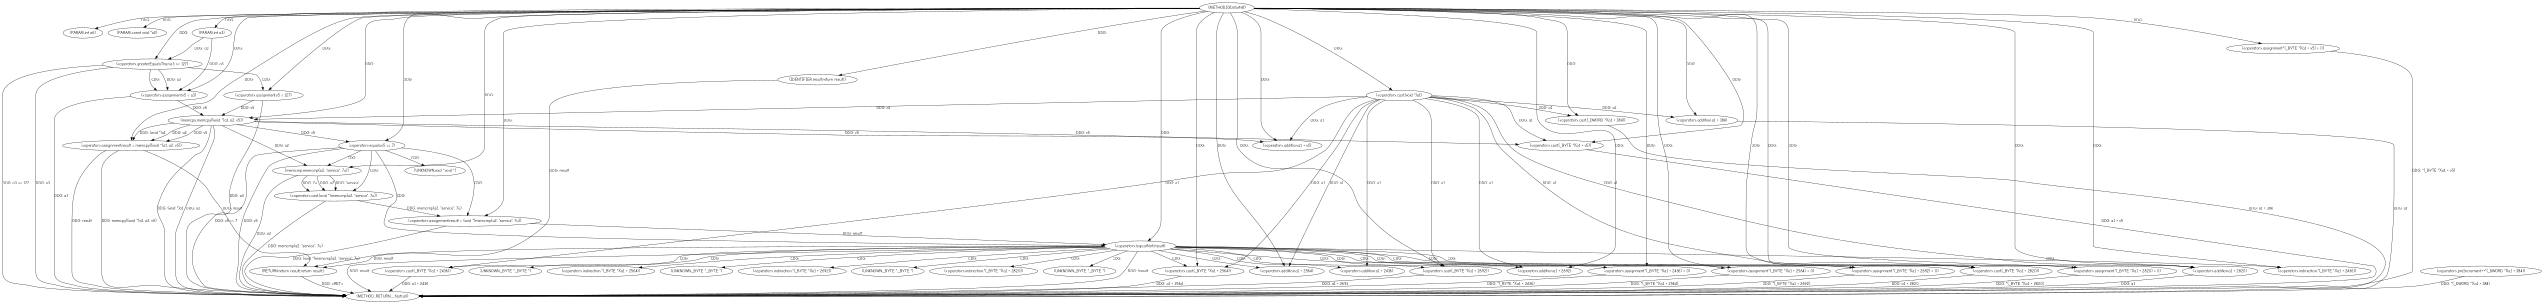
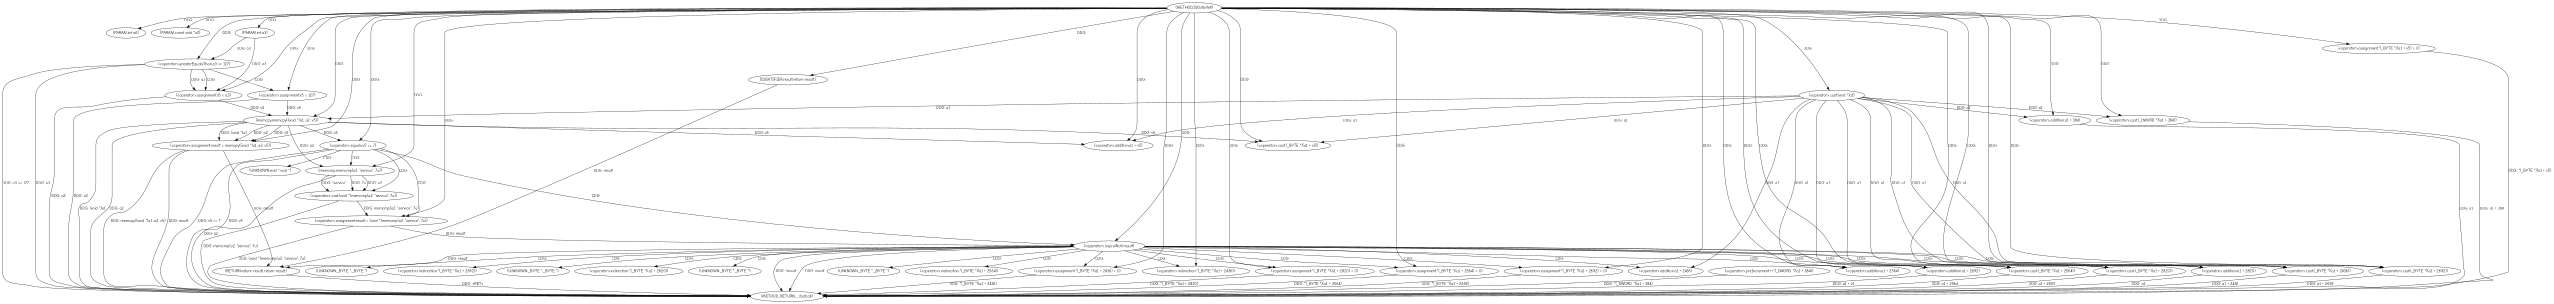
none -> (1902, 18)
(2147, 286) -> (1377, 291)
